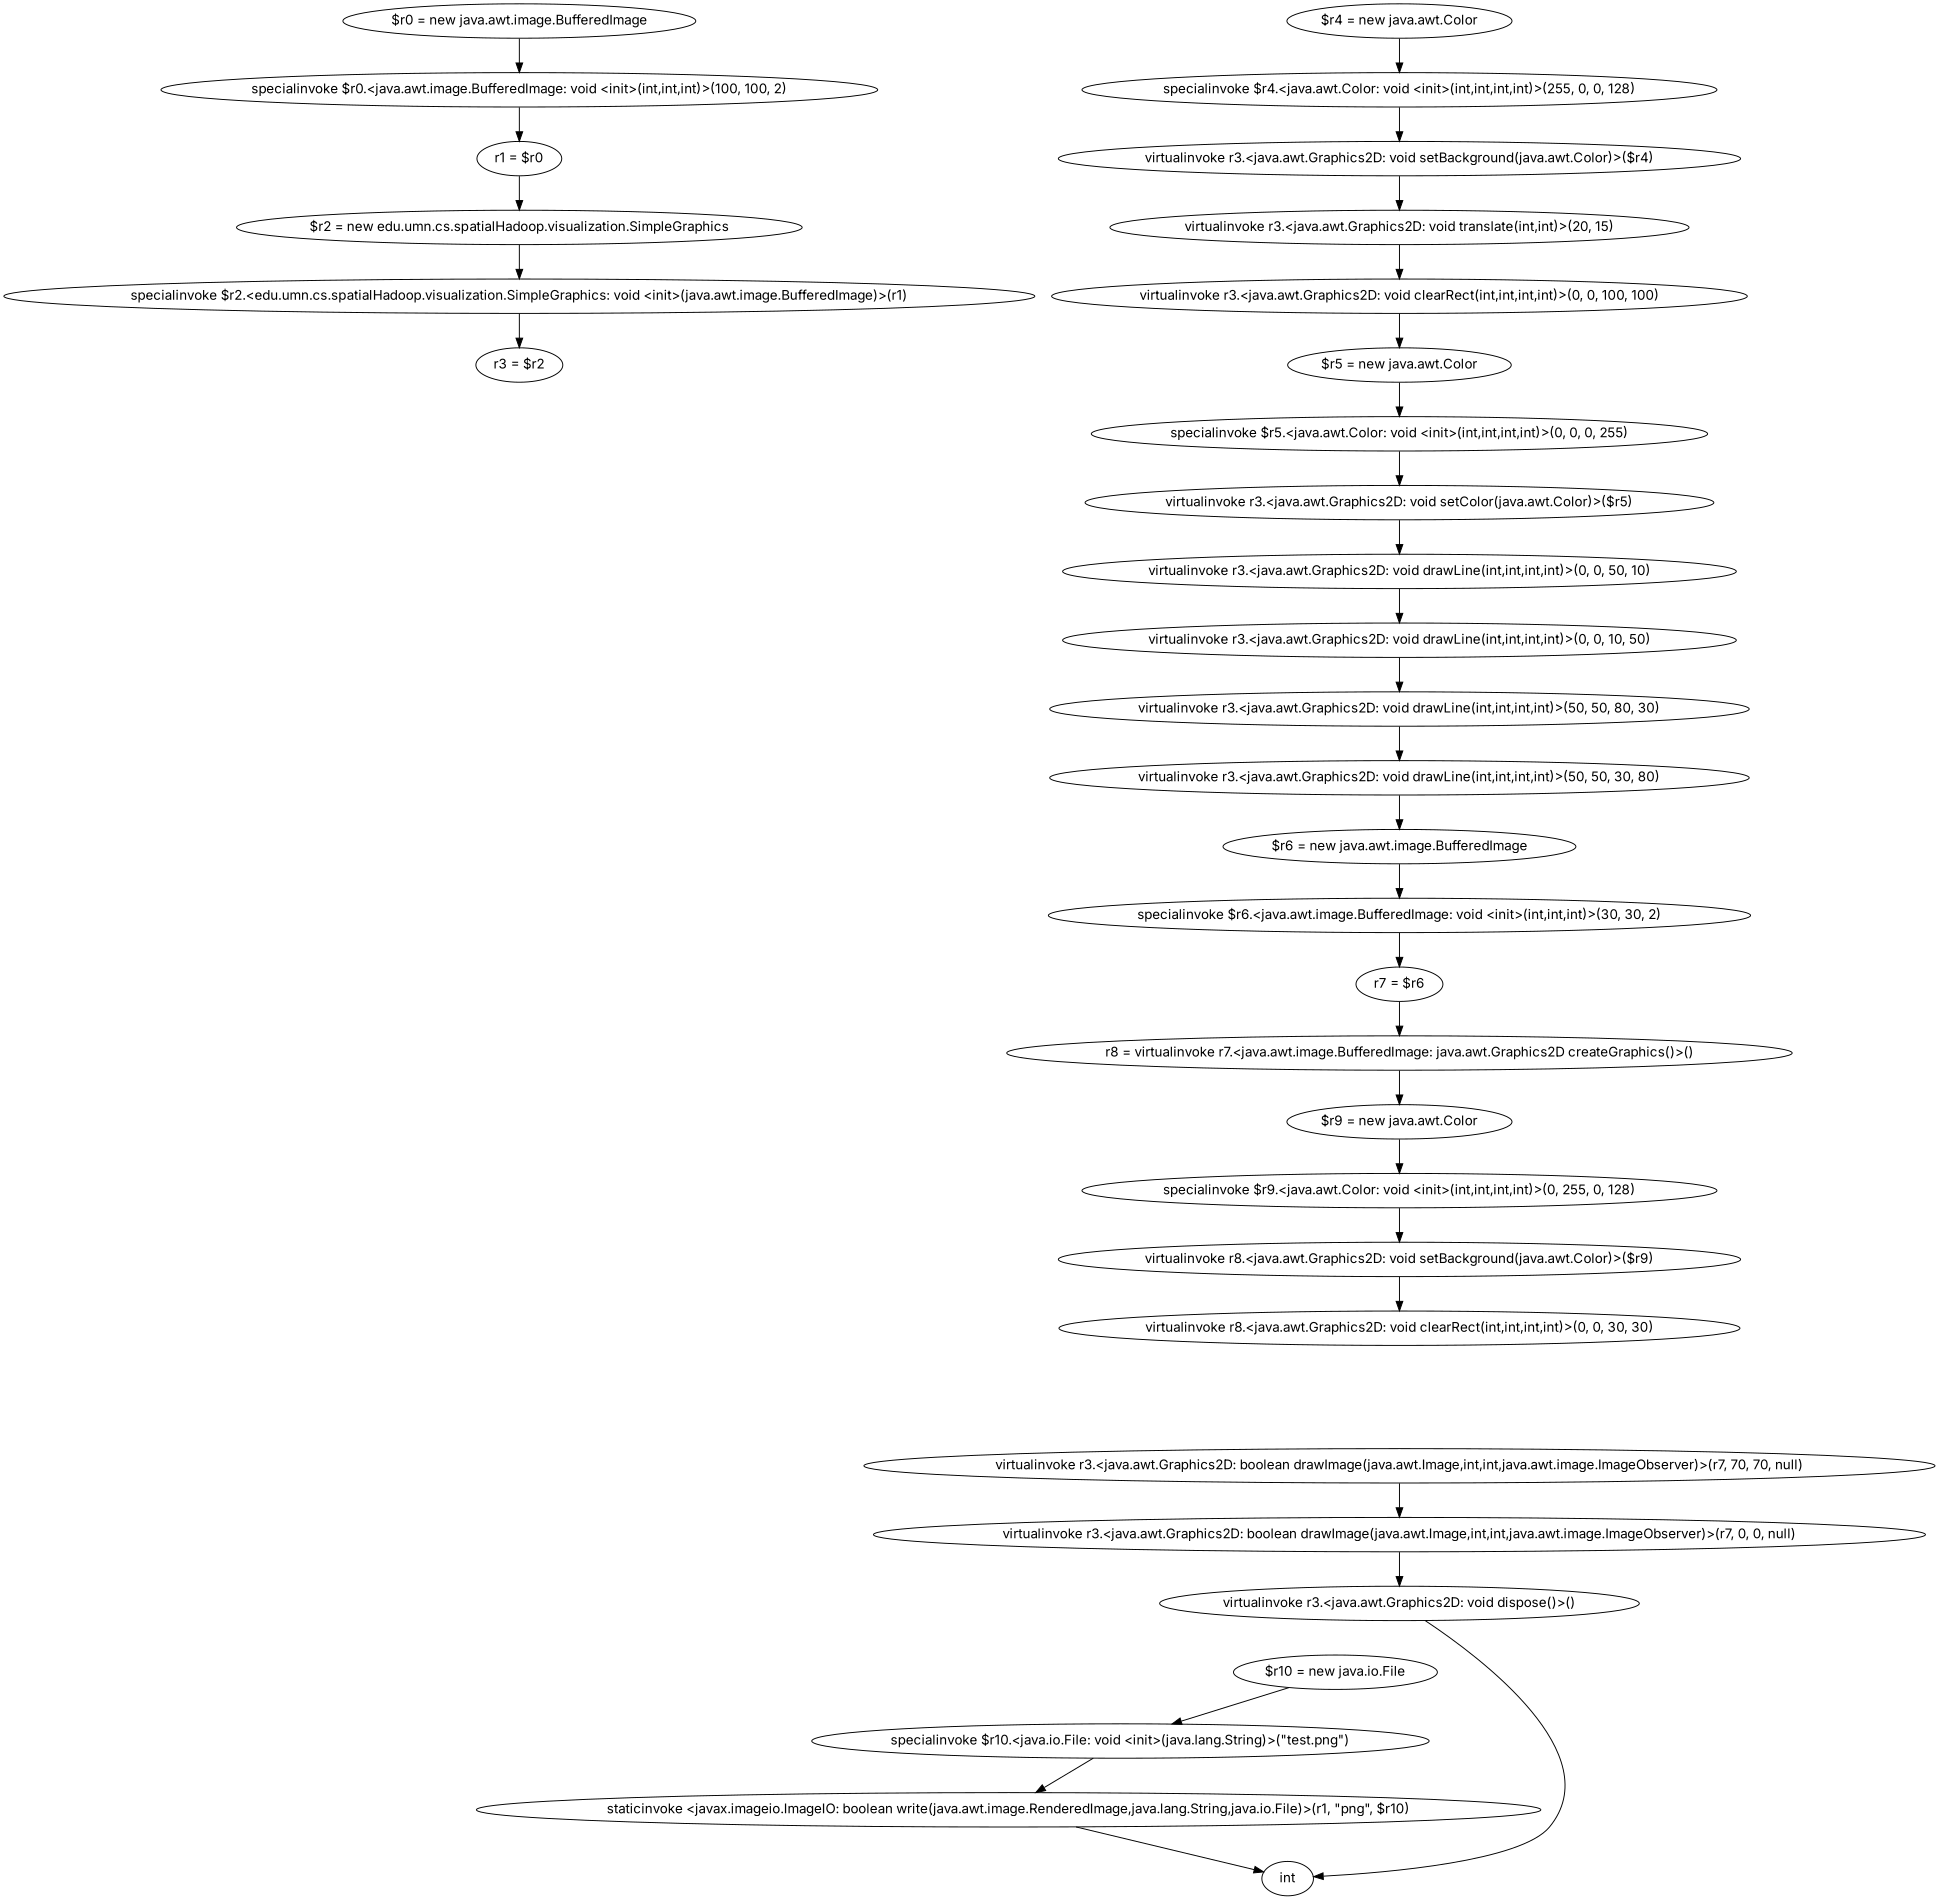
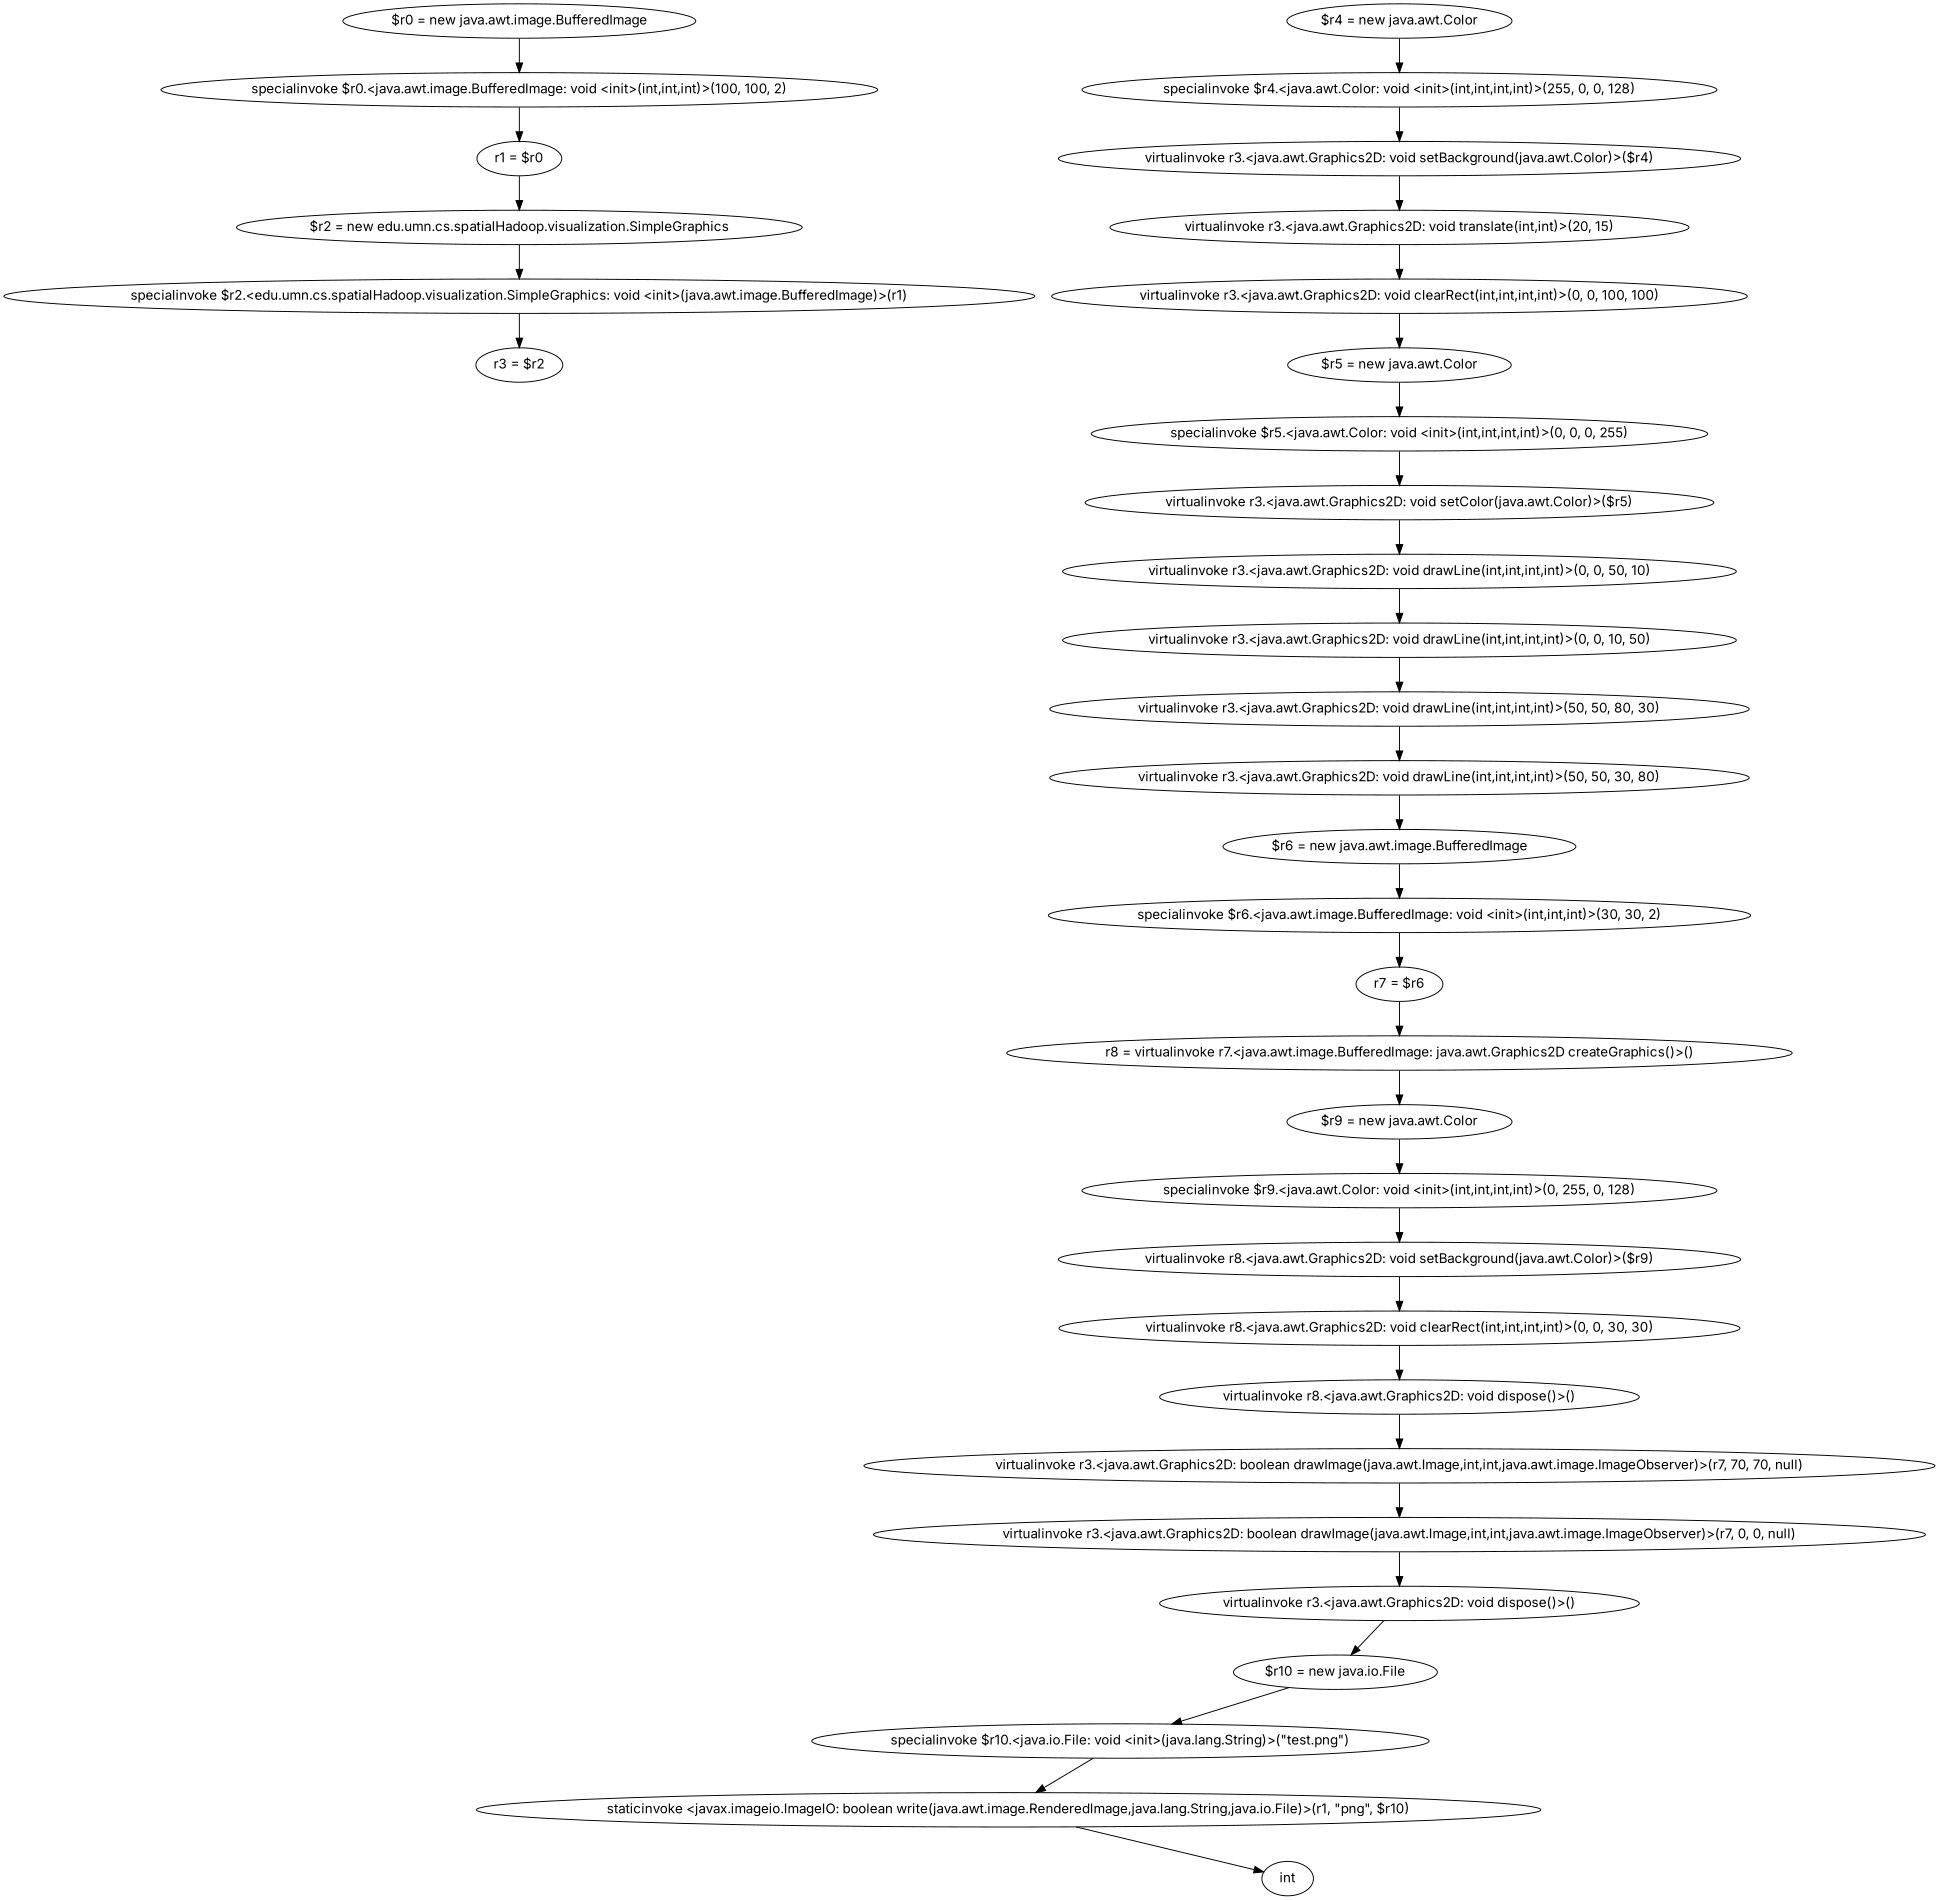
none -> (1399, 1397)
(1557, 1812) -> (1371, 1634)
